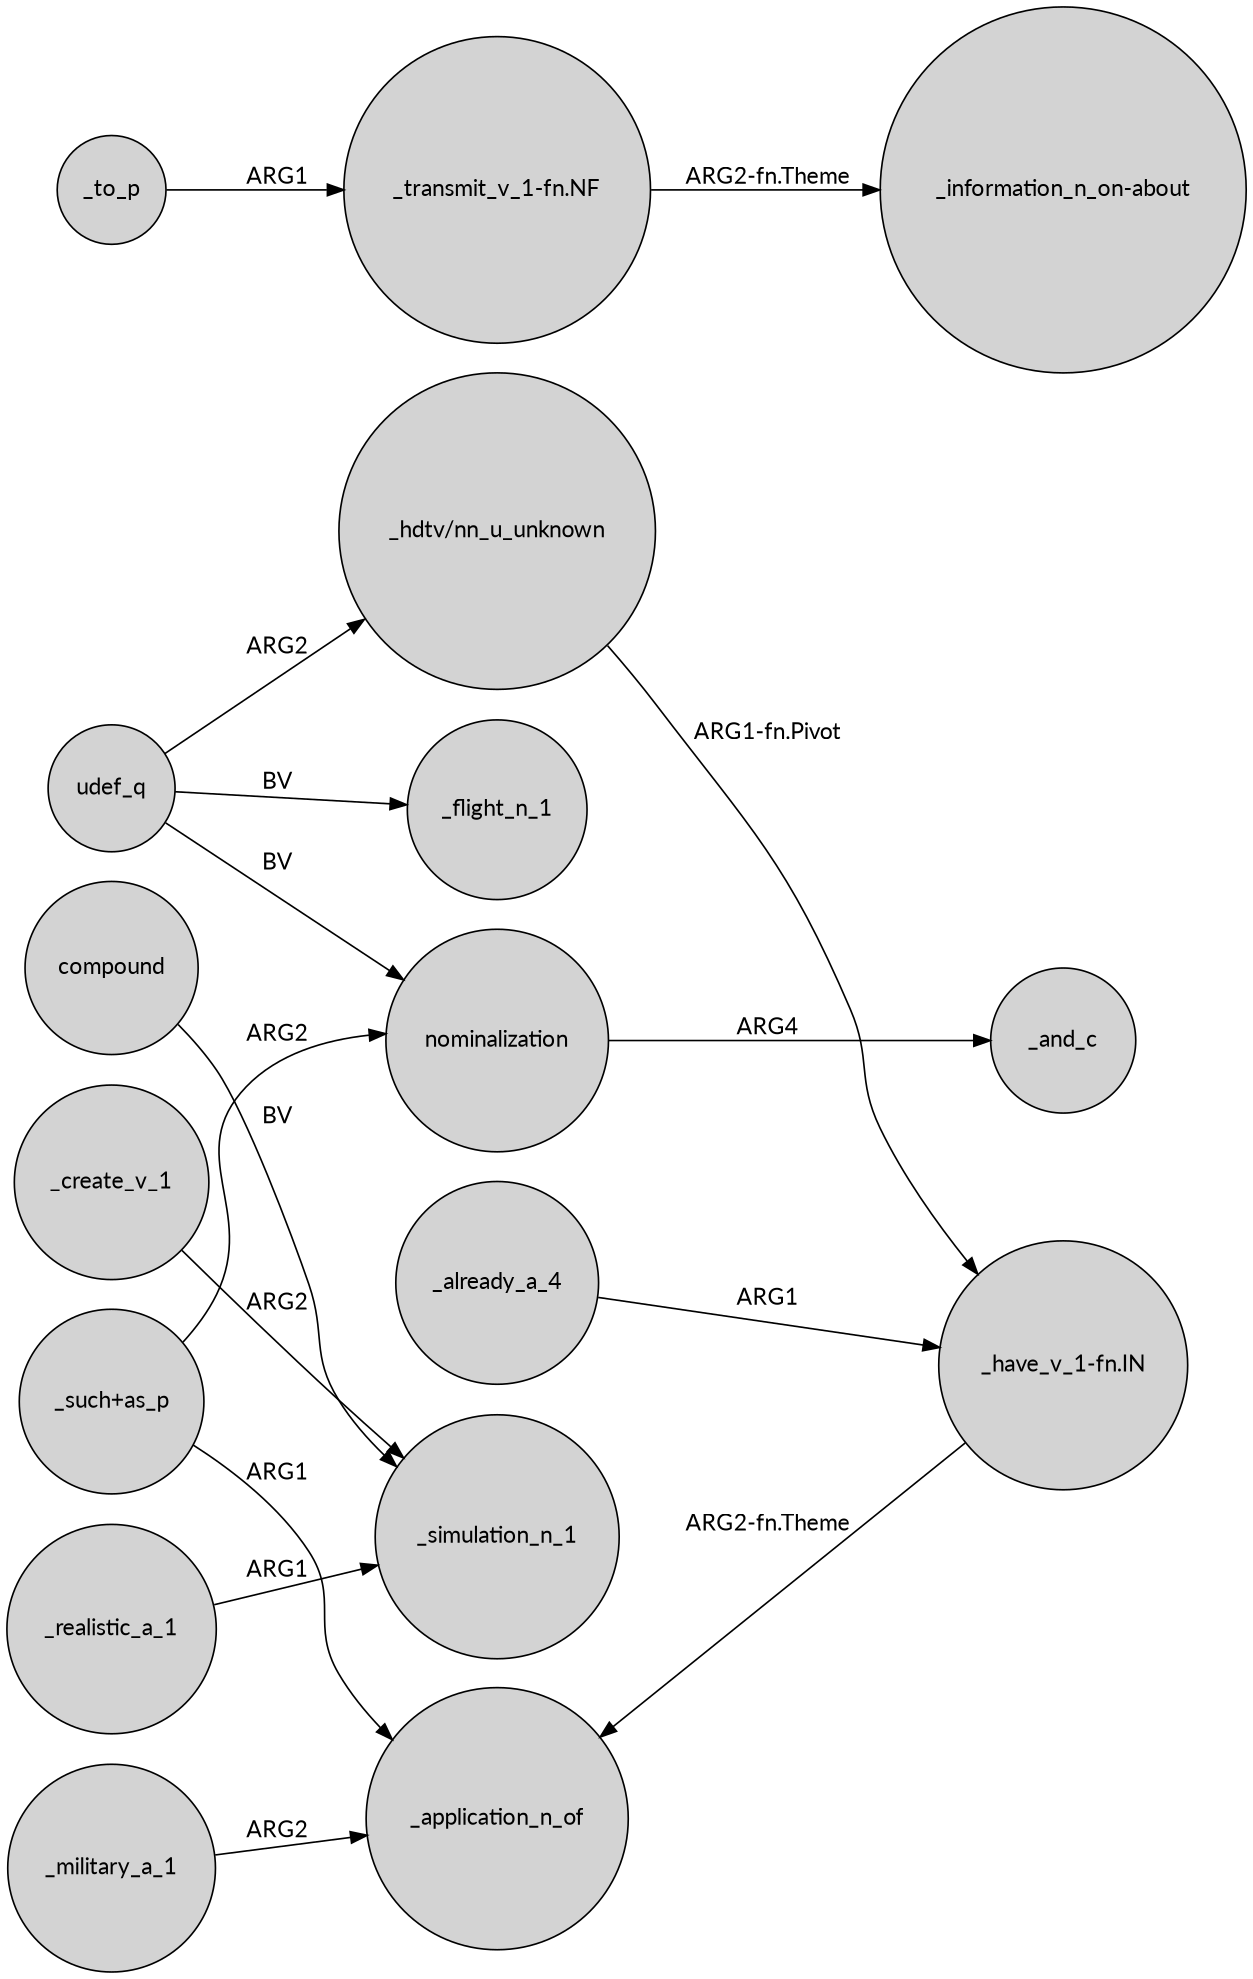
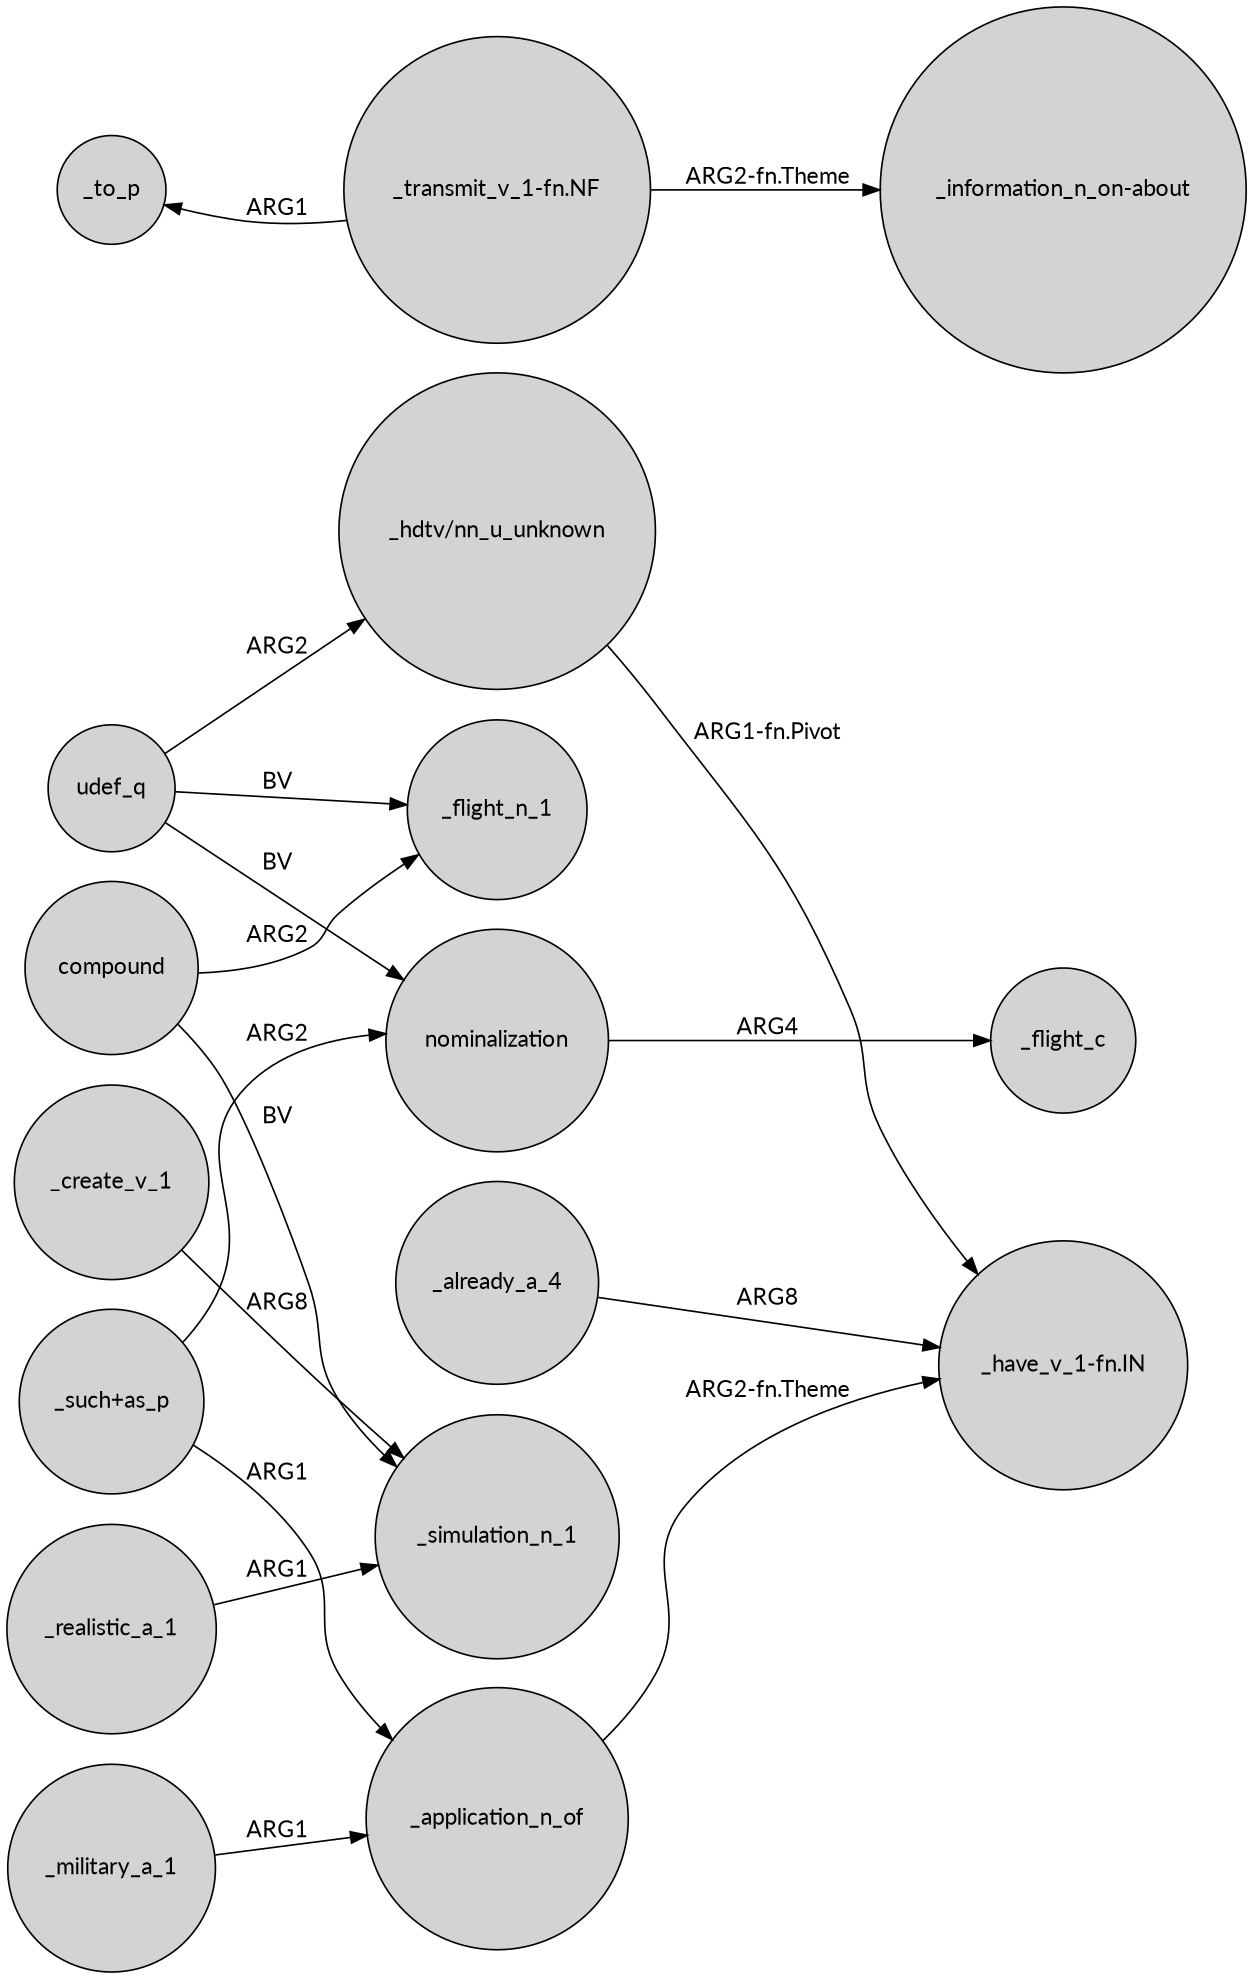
(247, 190) -> (263, 223)
none -> (315, 944)
(1063, 1041) -> (1063, 1041)
(768, 1299) -> (768, 1299)
(278, 1303) -> (278, 1303)
(789, 1585) -> (689, 1502)
(278, 1831) -> (278, 1831)
